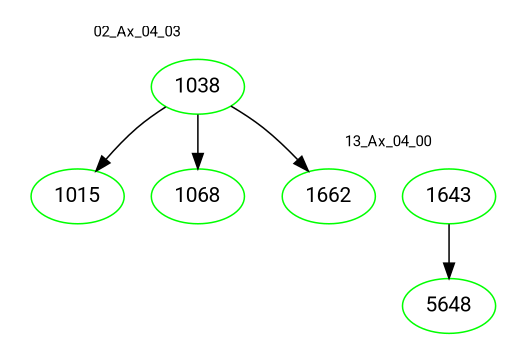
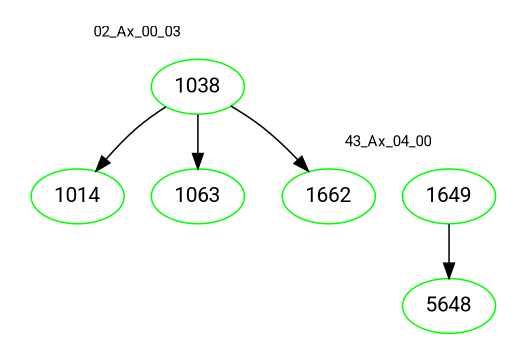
(138, 33) -> (138, 33)
(389, 142) -> (389, 142)
(78, 196) -> (78, 196)
(198, 196) -> (198, 196)
(449, 196) -> (449, 196)
